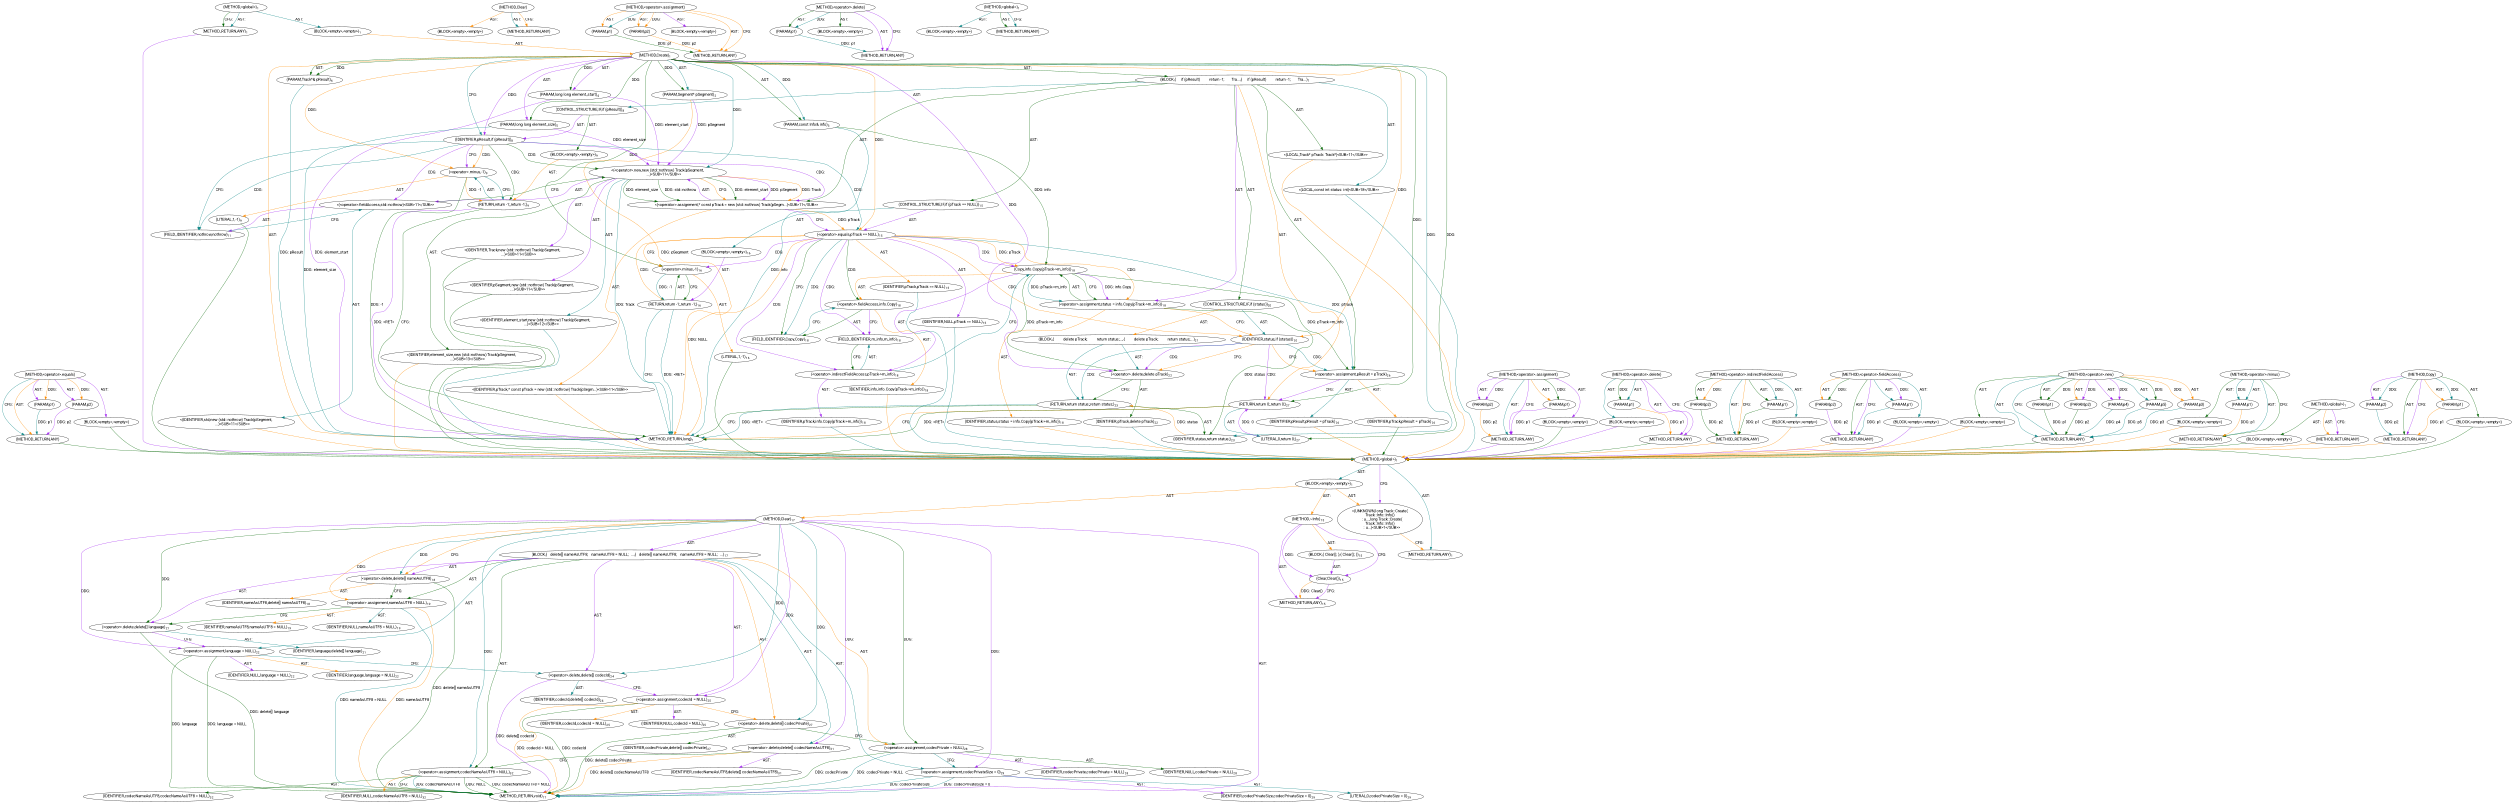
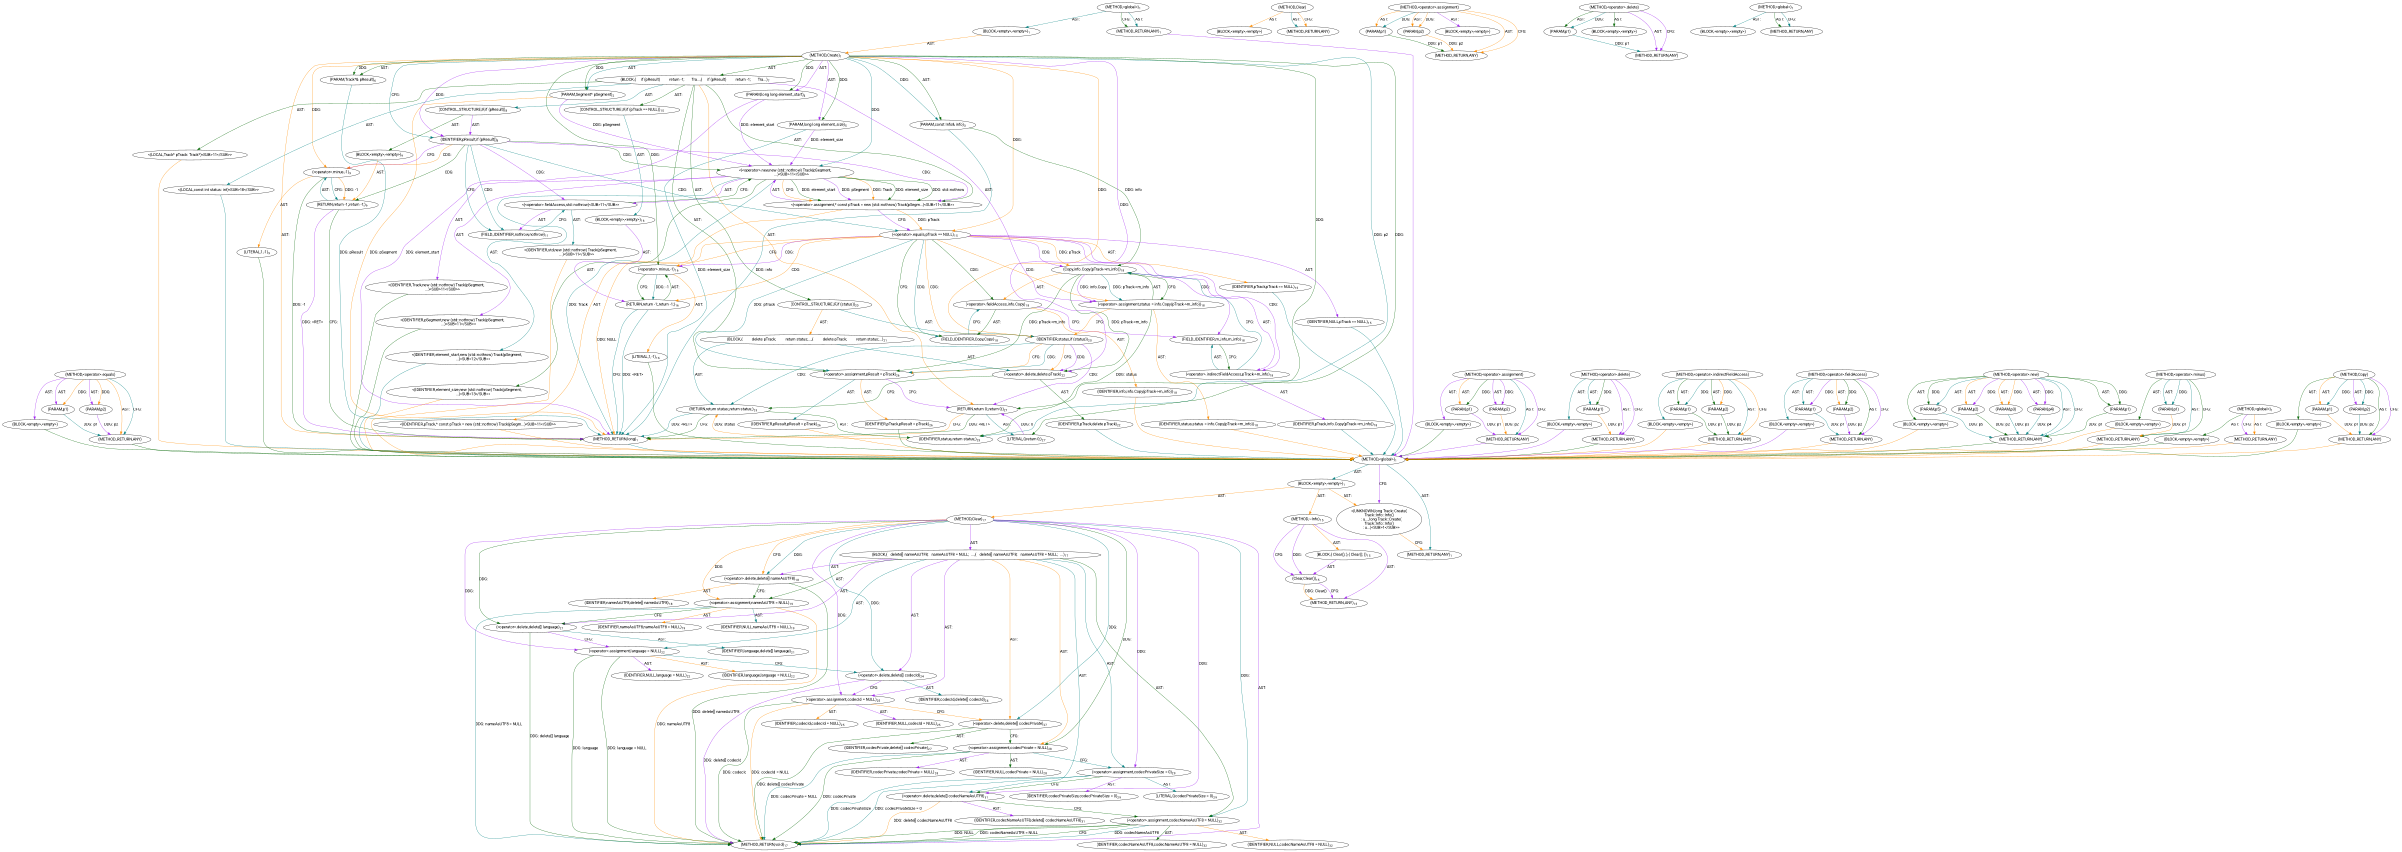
(897, 220) -> none
(1432, 235) -> (1381, 235)
none -> (1041, 784)
